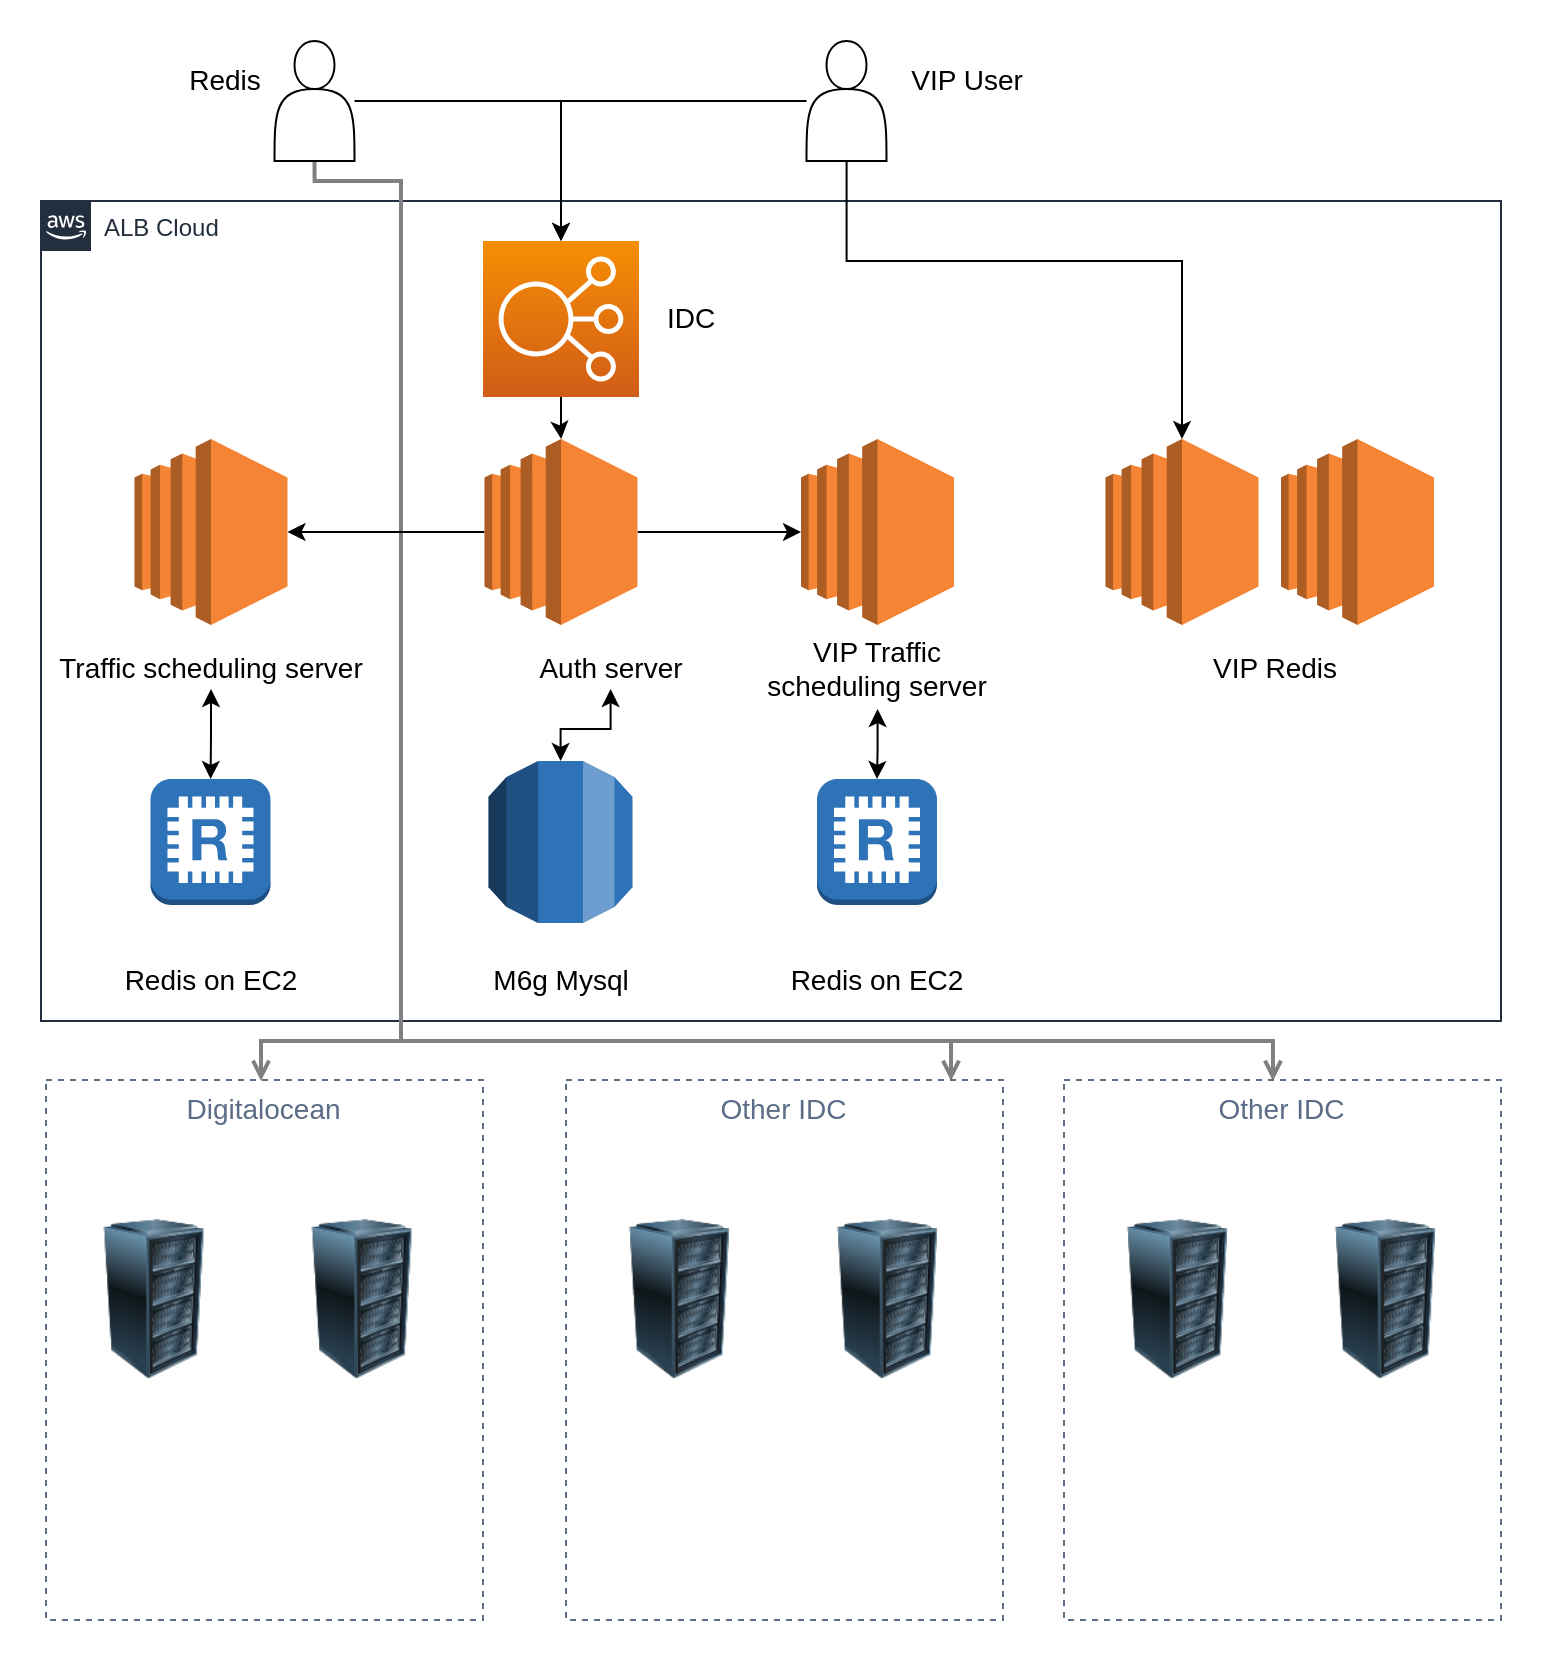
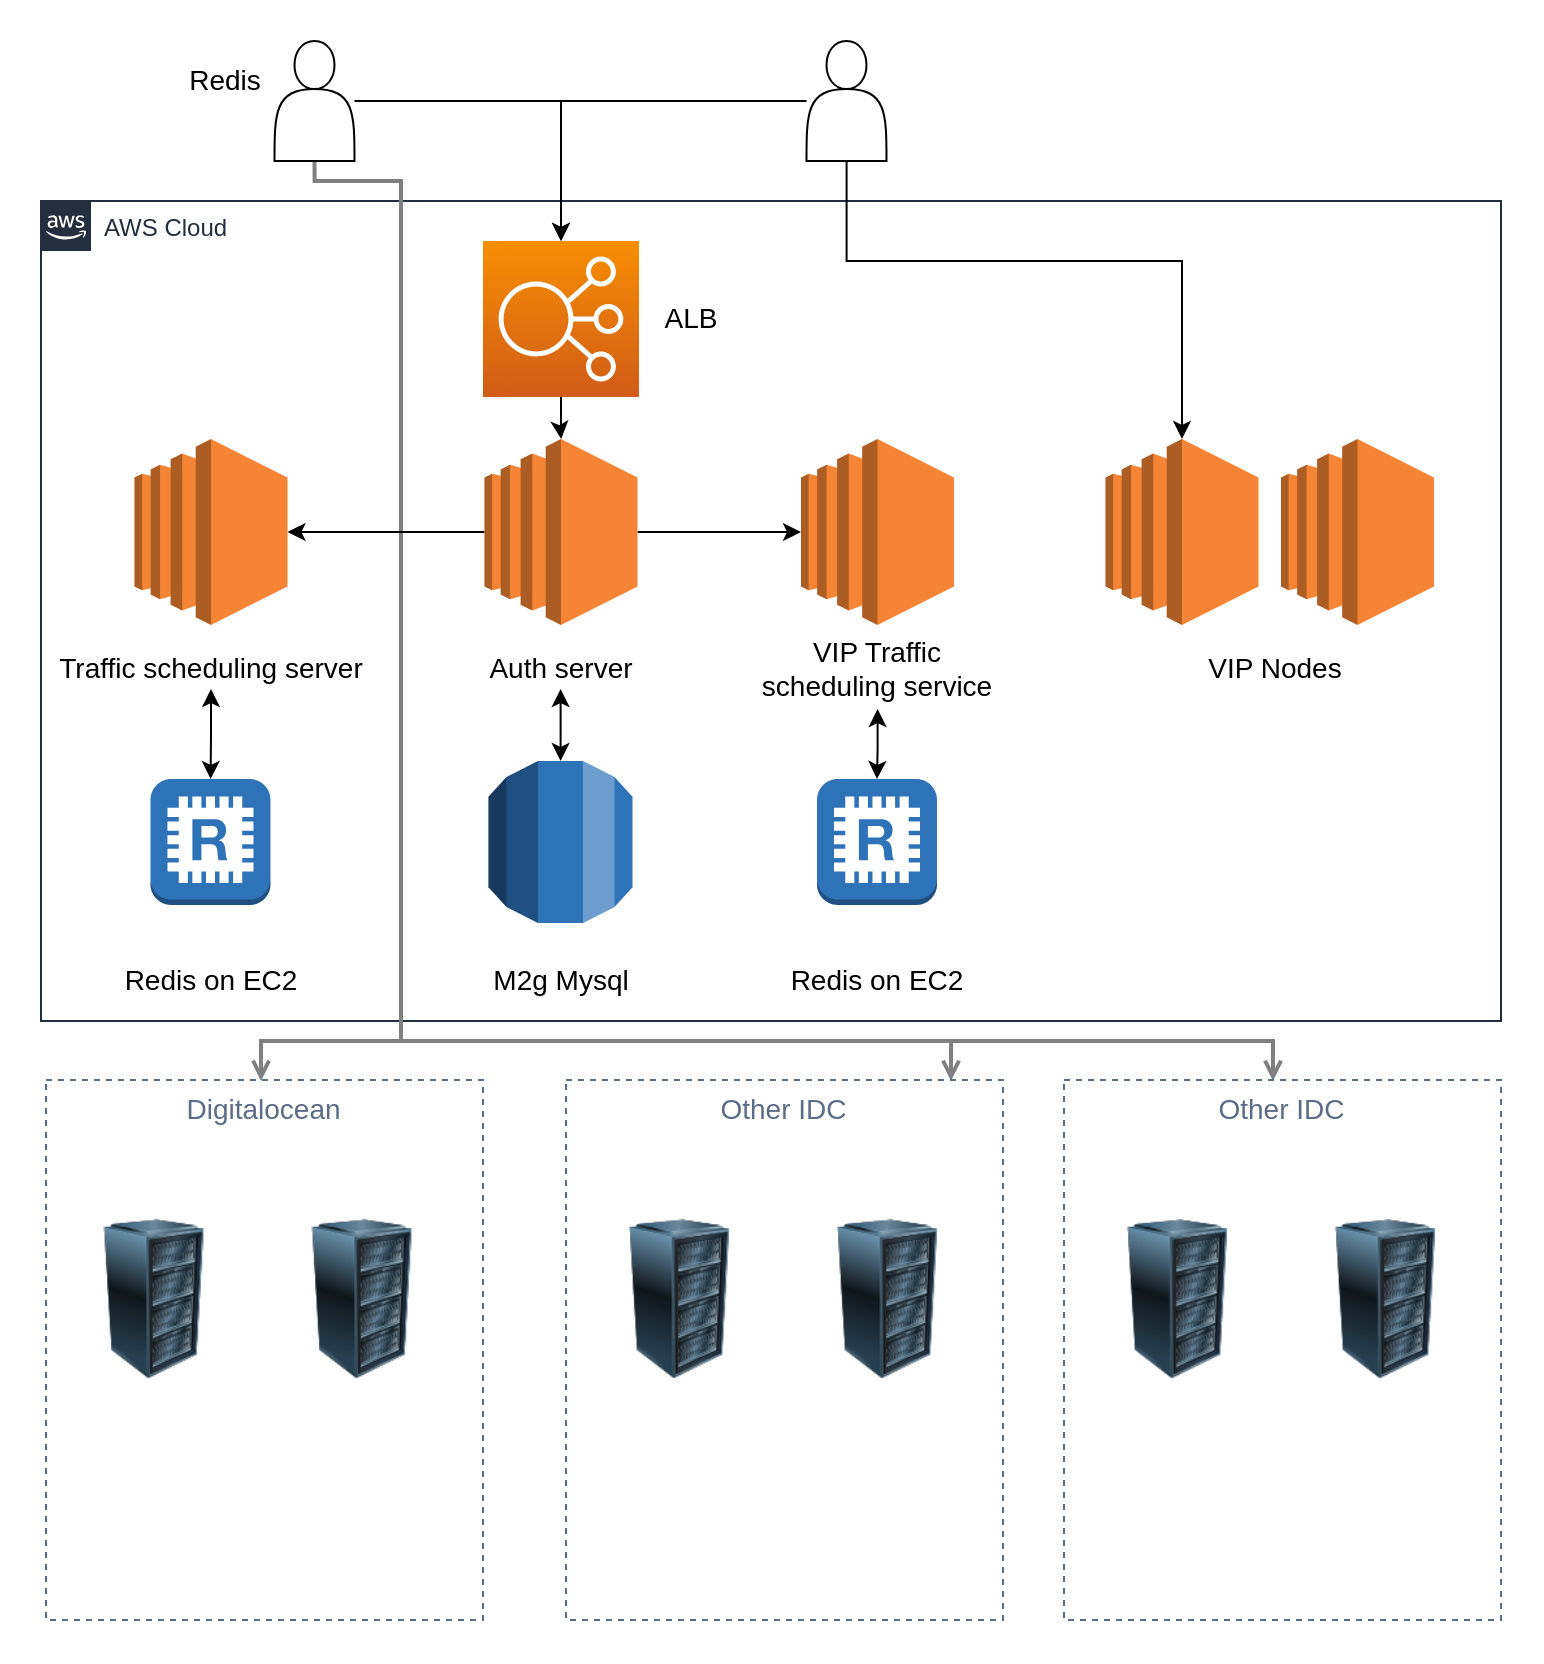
(967, 81) -> none
(159, 229) -> (159, 229)
(692, 319) -> (692, 319)
(611, 669) -> (561, 669)
(878, 669) -> (878, 669)
(1276, 669) -> (1276, 669)
(562, 981) -> (562, 981)
